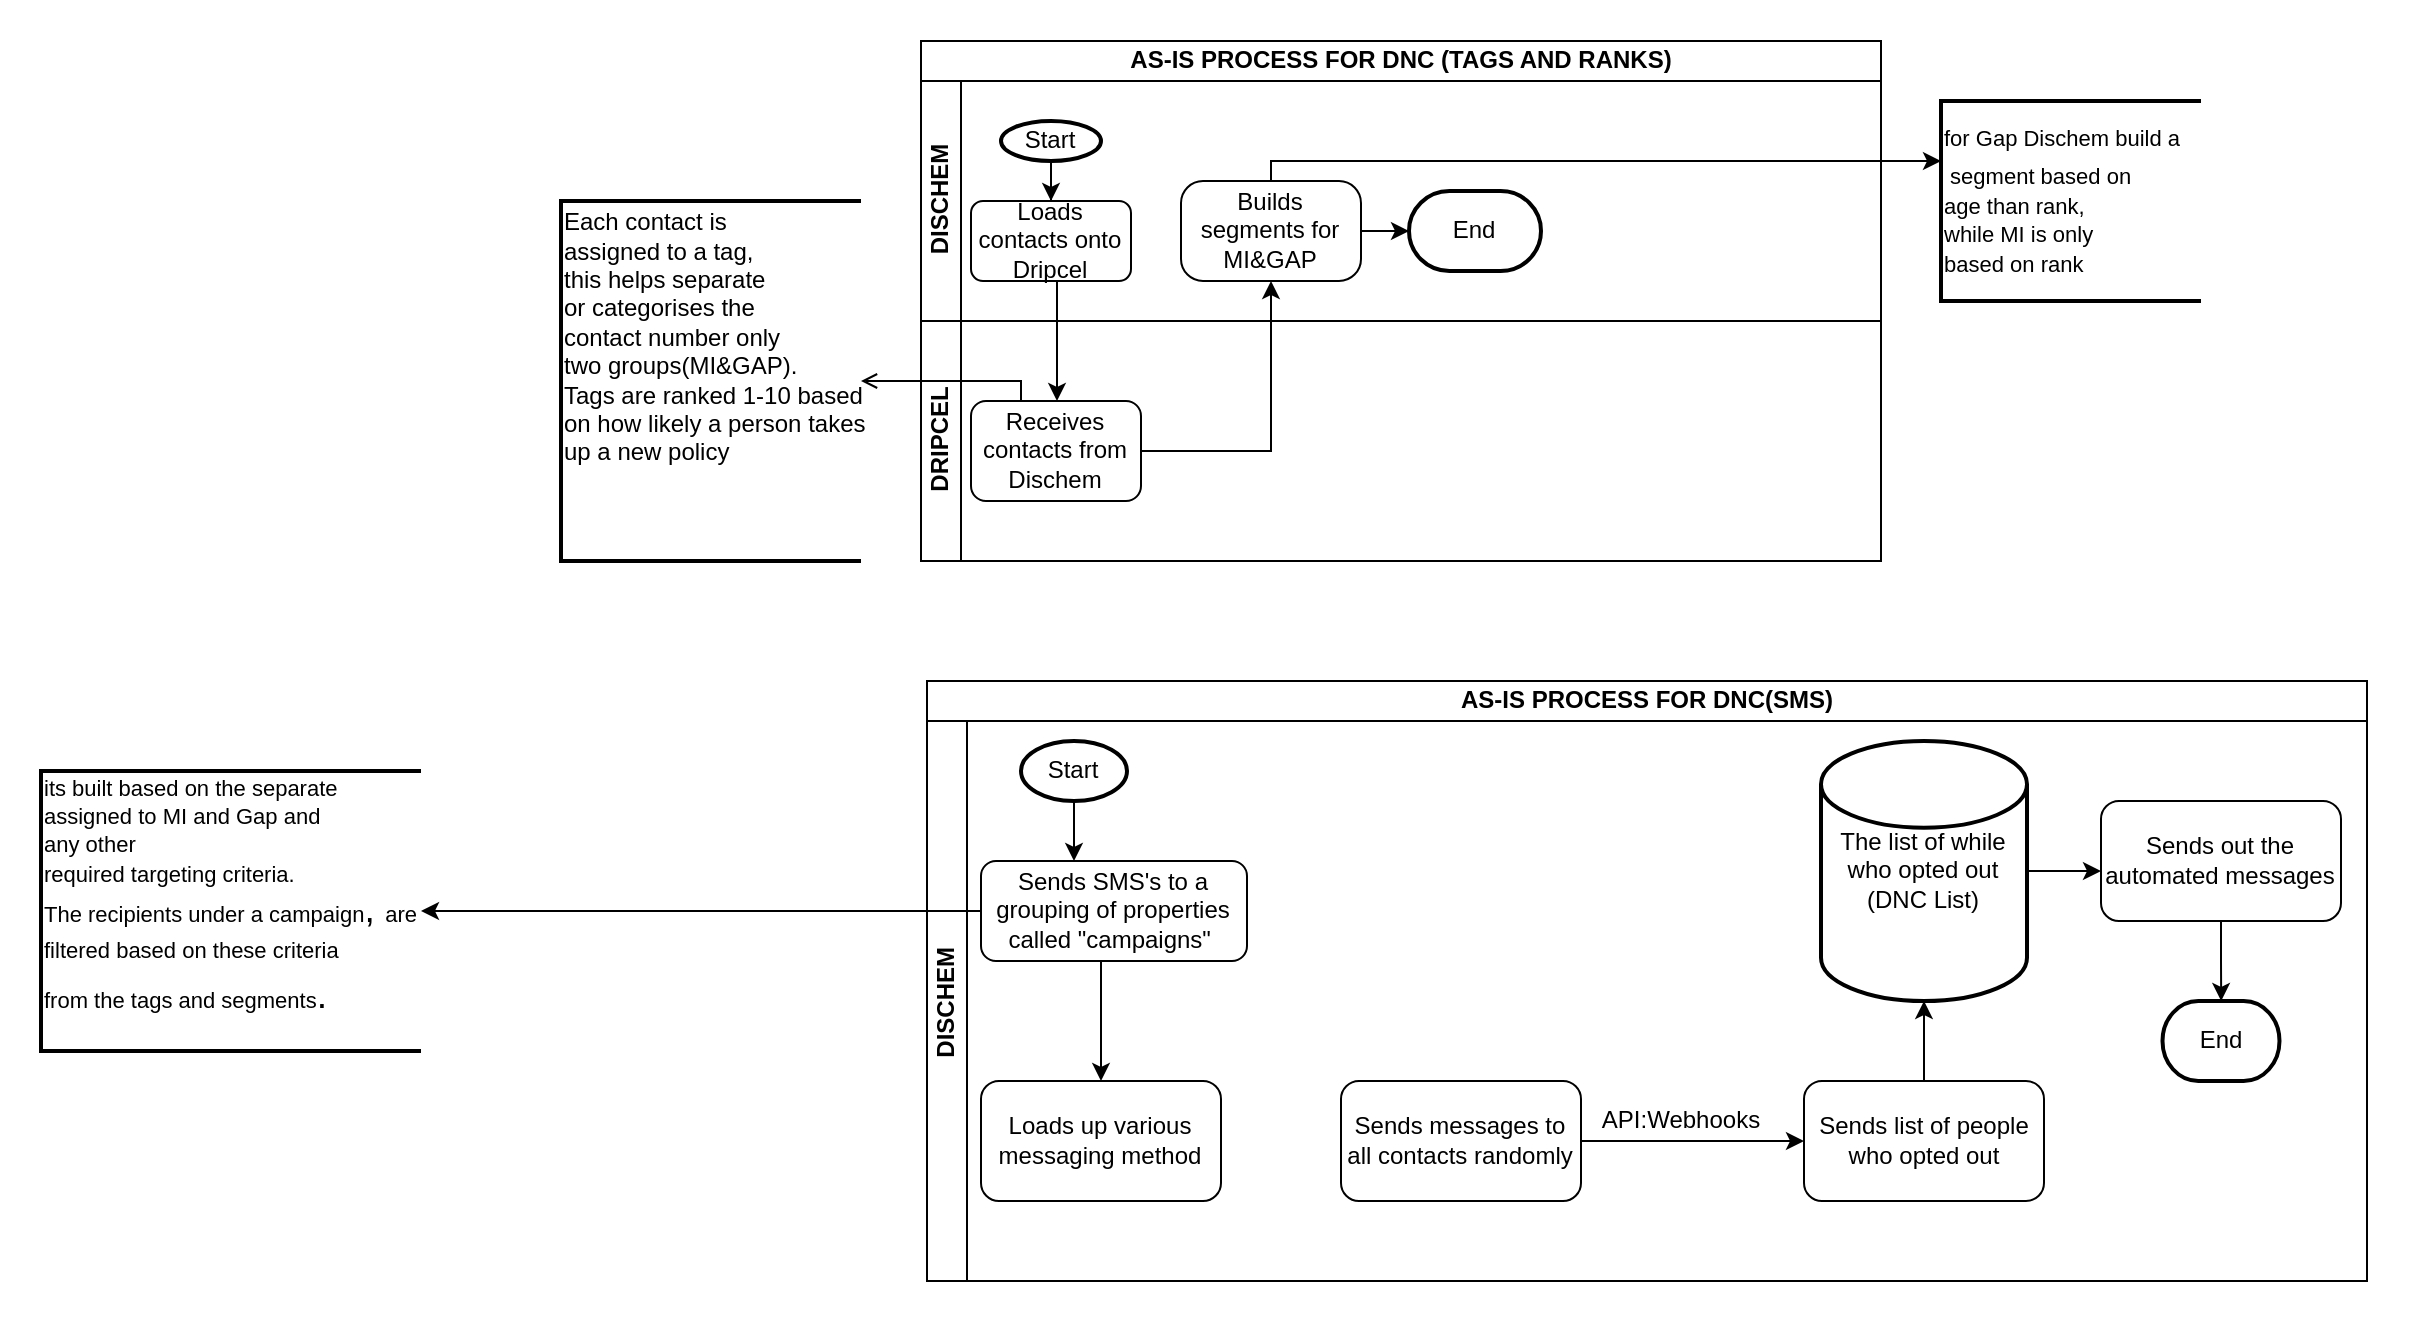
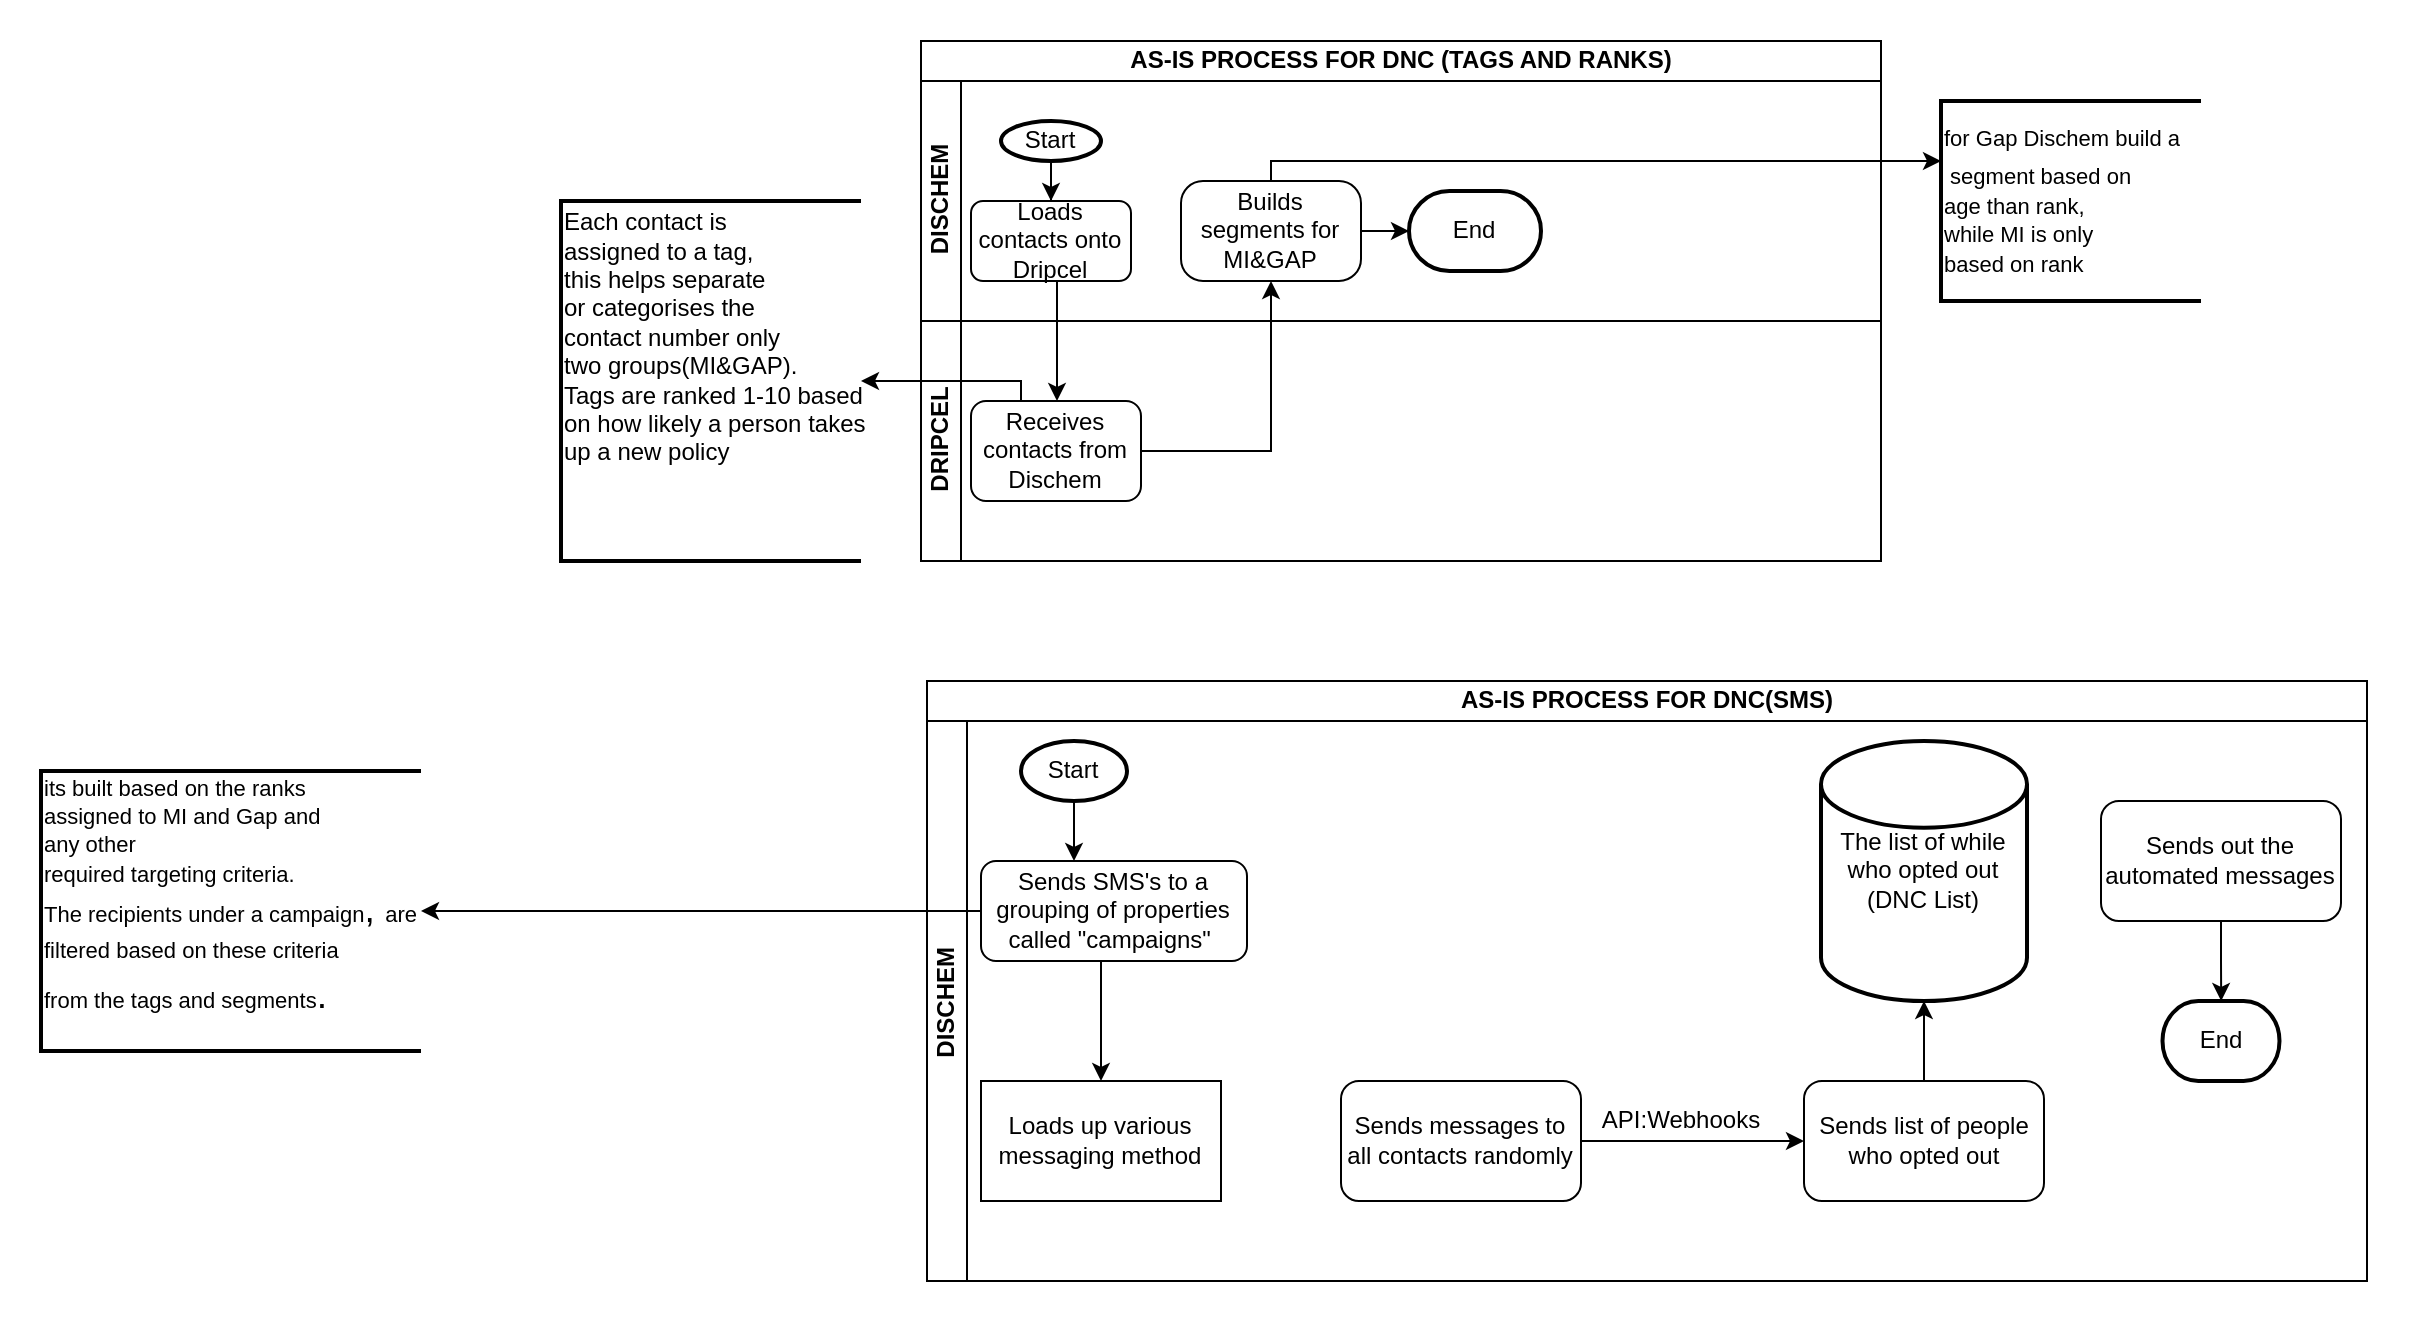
(873, 381) -> (876, 381)
(2057, 871) -> none
(262, 911) -> (262, 911)
(1101, 1141) -> (1101, 1141)
